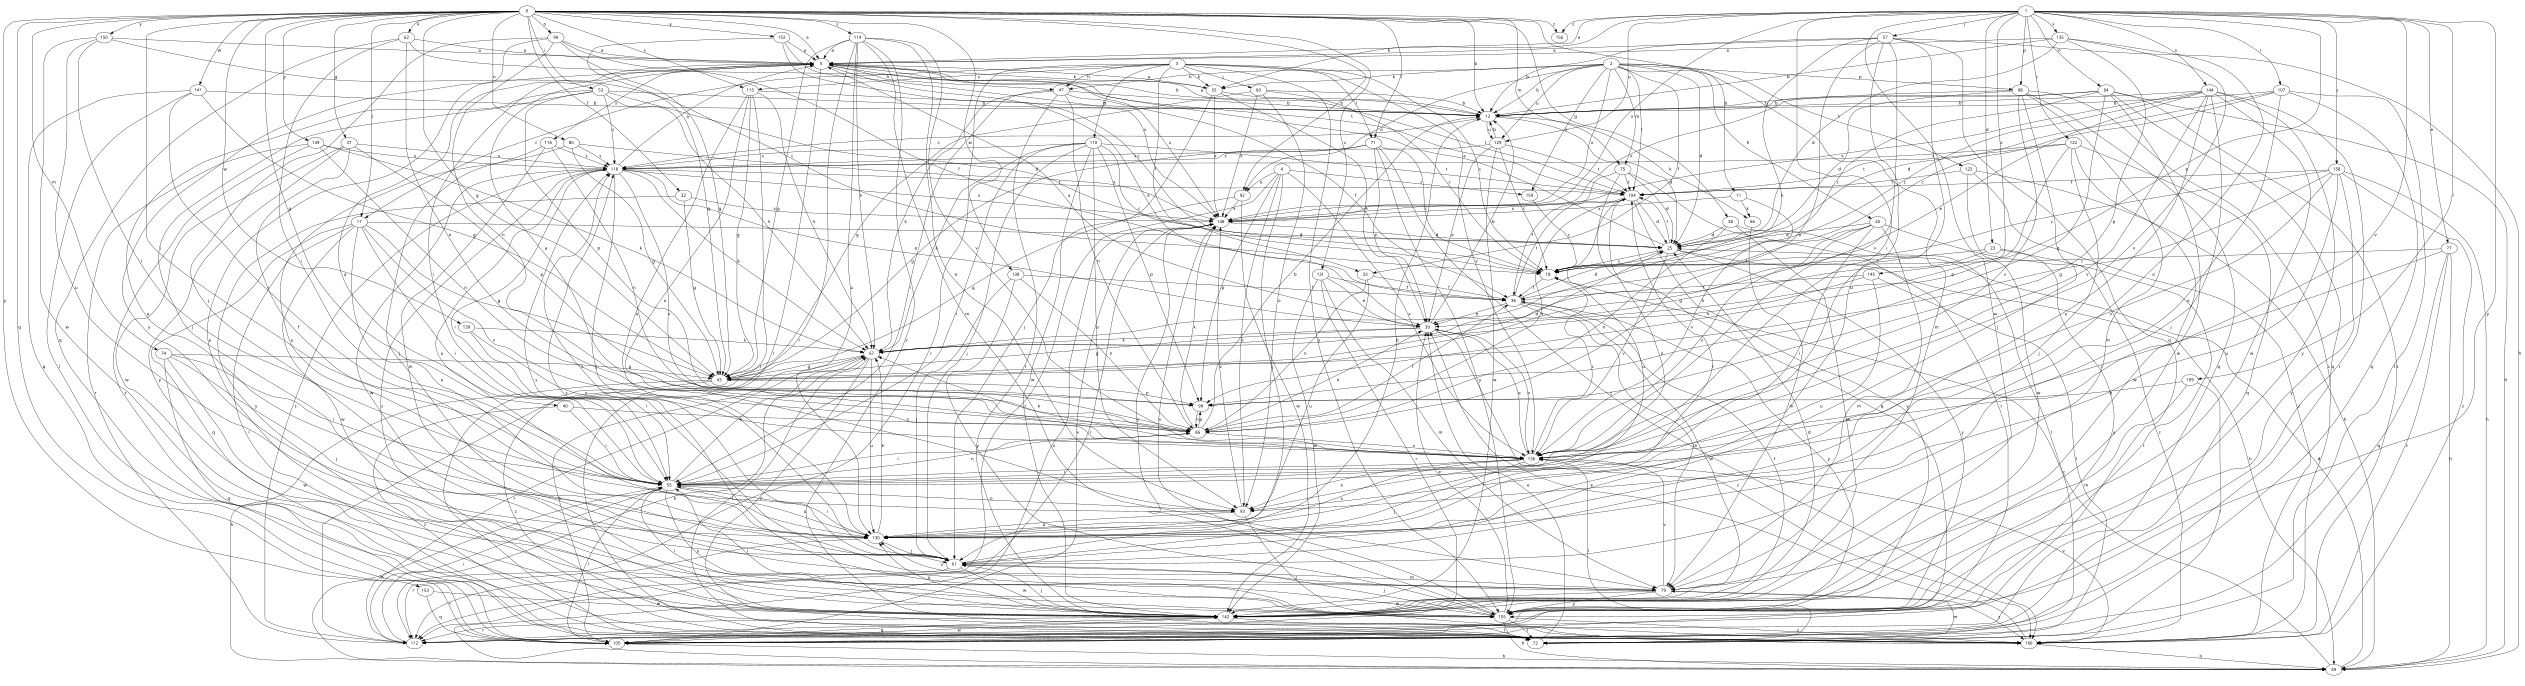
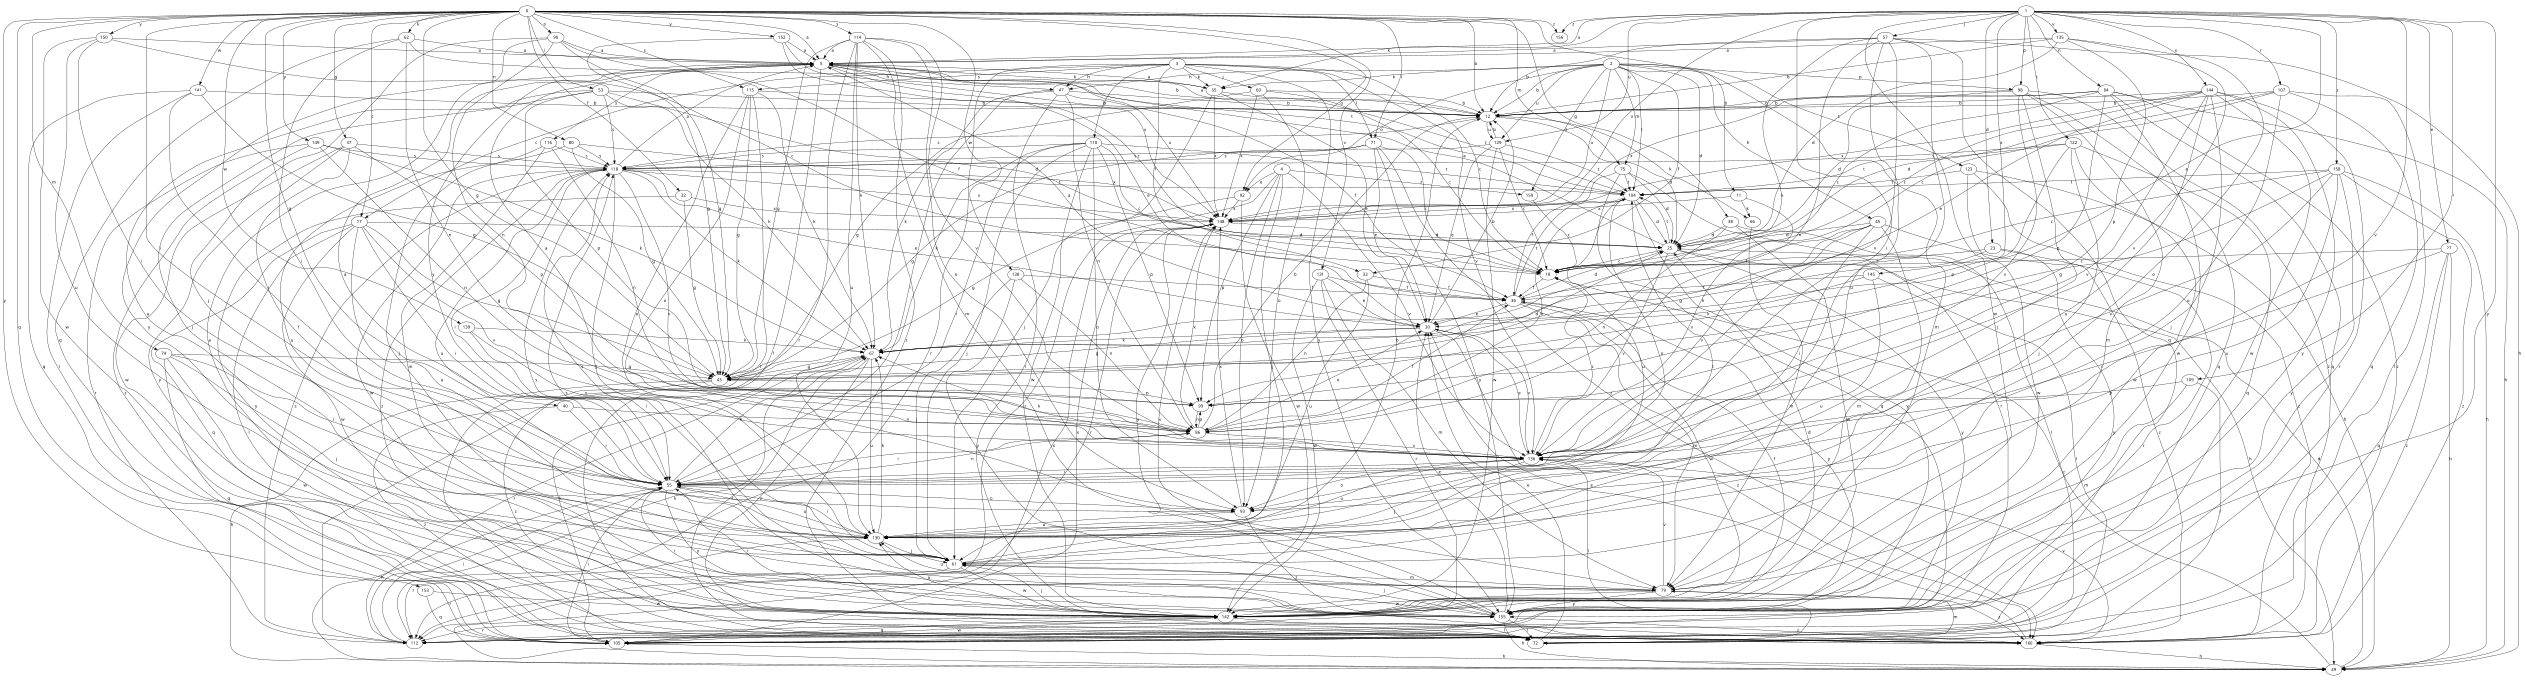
(434, 275) -> (434, 275)
